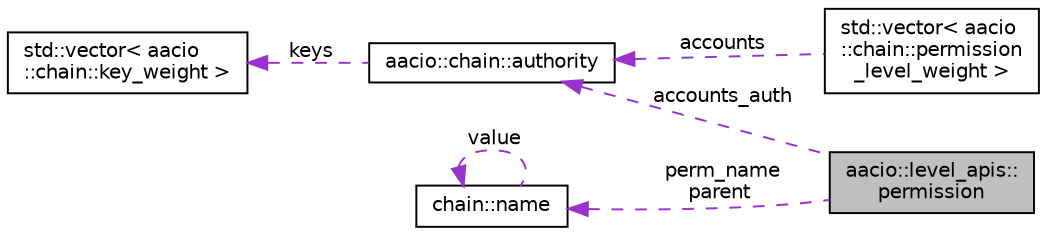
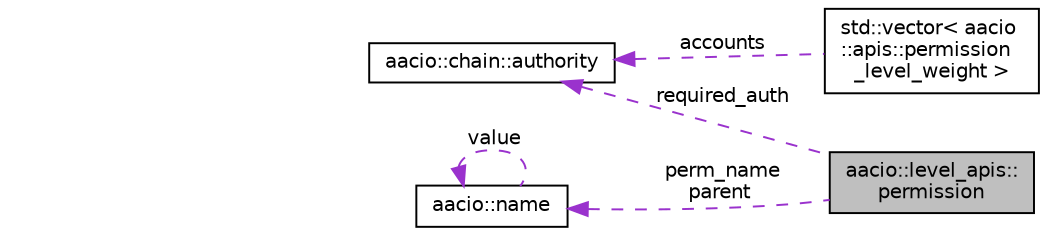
(932, 51) -> (932, 51)
(128, 63) -> none
(720, 97) -> (720, 97)
(492, 206) -> (492, 206)
